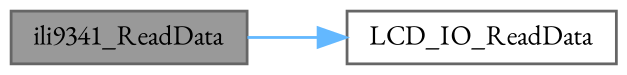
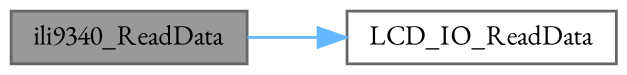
(129, 37) -> (129, 37)
